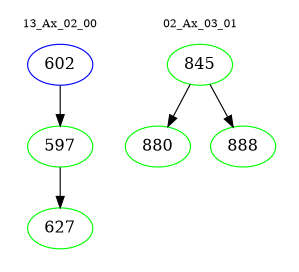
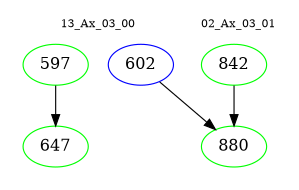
(60, 24) -> (98, 24)
(200, 65) -> (234, 65)
(60, 100) -> (175, 95)
(243, 147) -> none
(60, 228) -> (56, 147)
